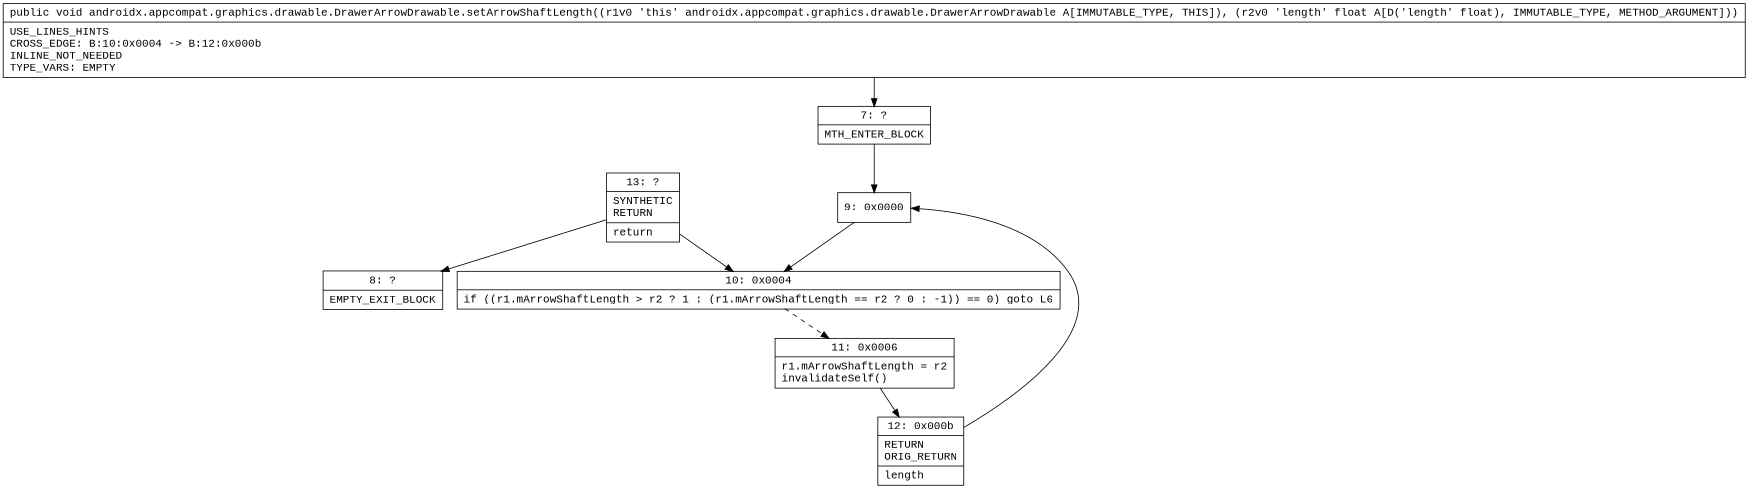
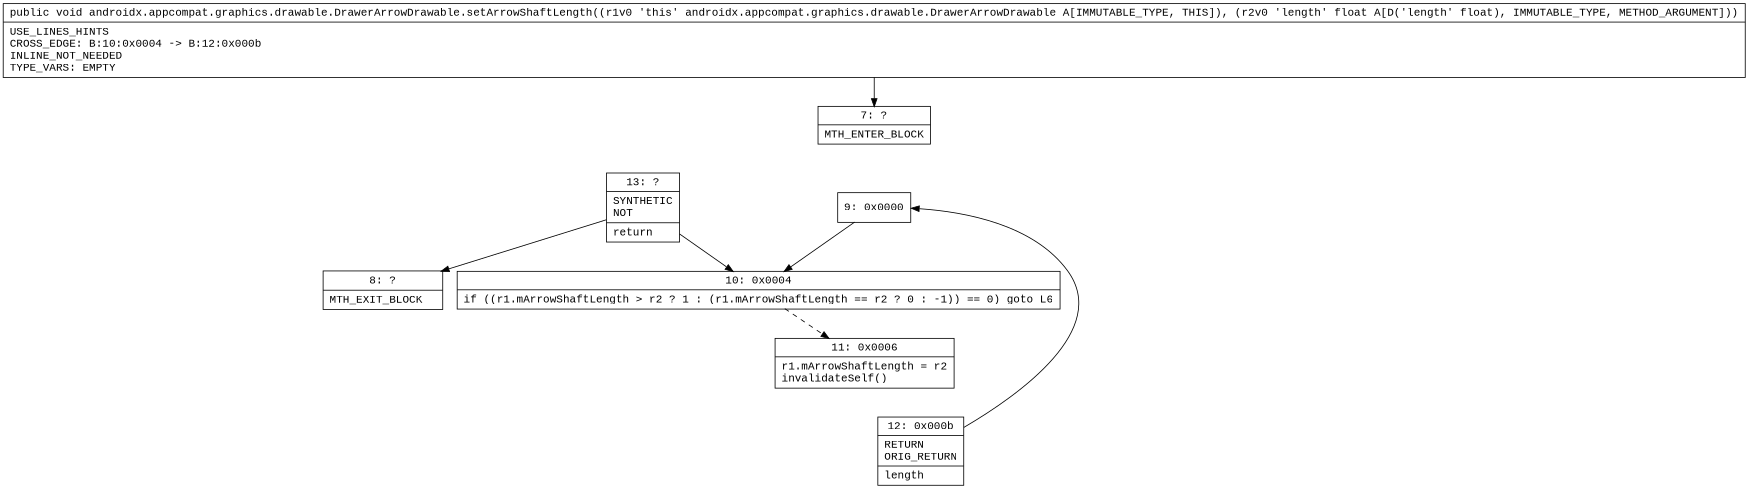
(874, 164) -> none
(633, 213) -> (623, 213)
(383, 299) -> (376, 299)
(887, 399) -> none
